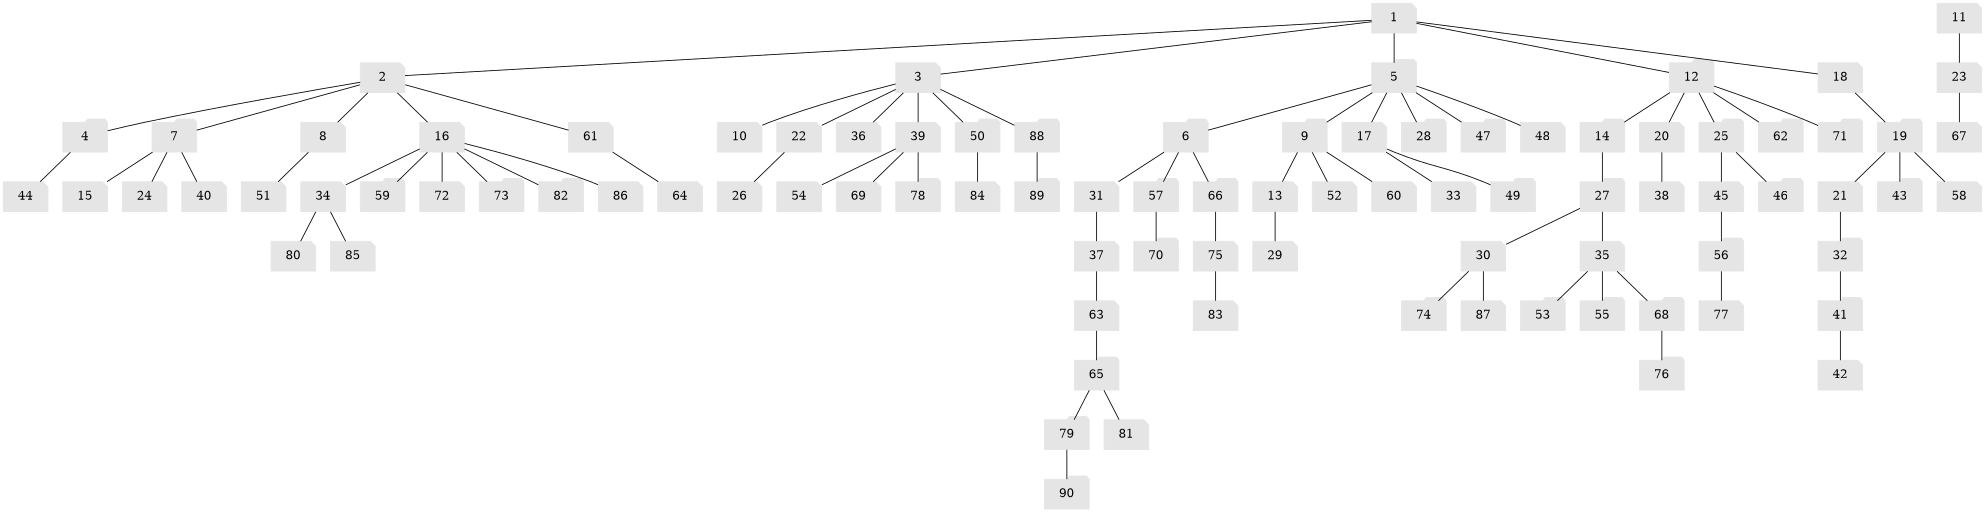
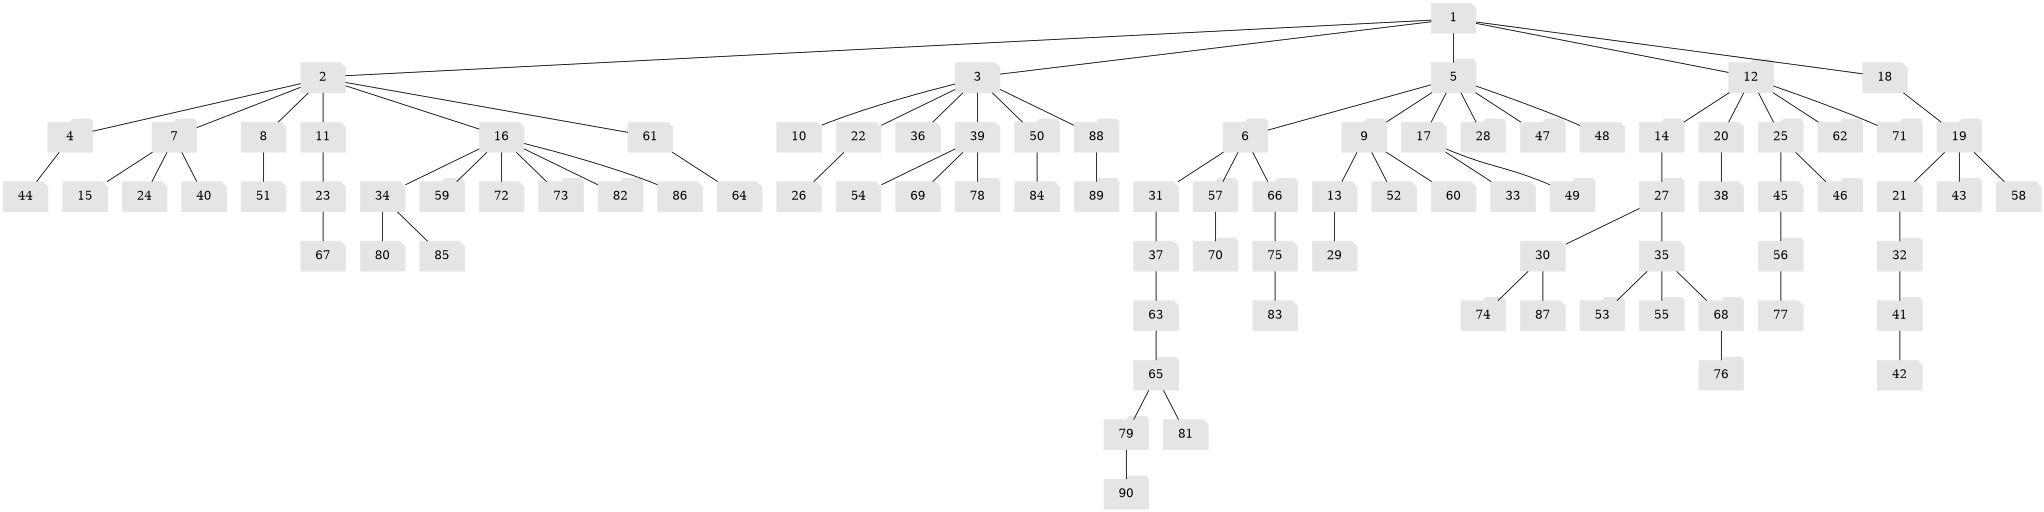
none -> (323, 108)
